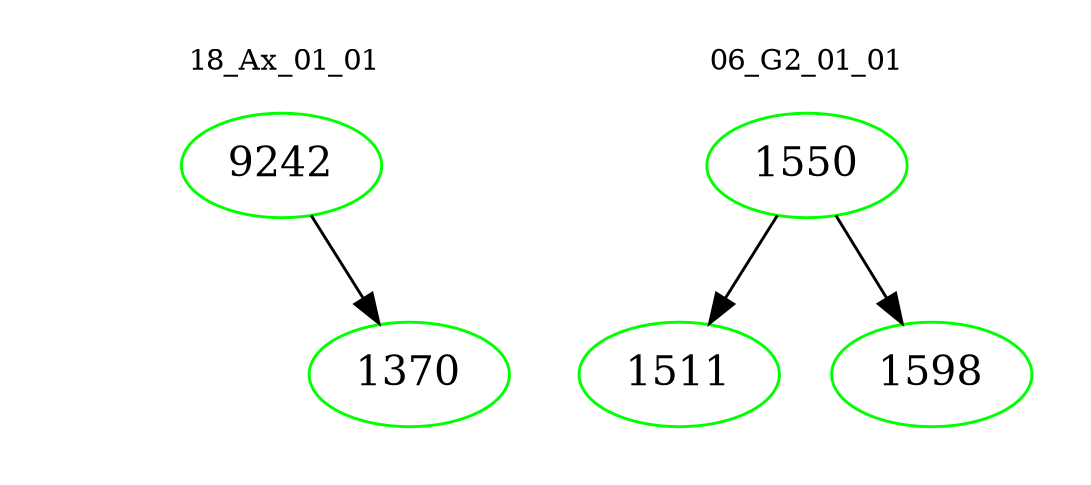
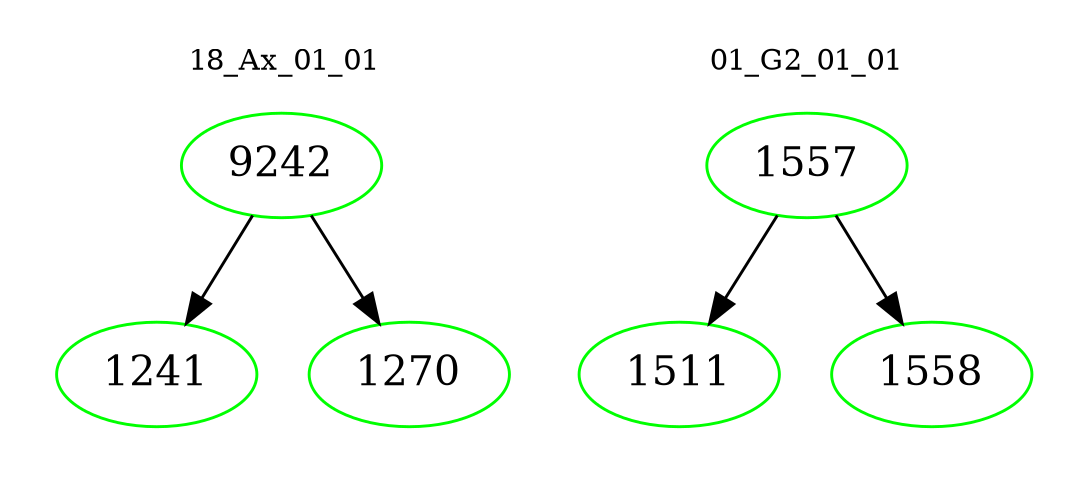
(807, 62) -> (807, 62)
(807, 165) -> (807, 165)
none -> (157, 374)
(409, 374) -> (409, 374)
(932, 374) -> (932, 374)
